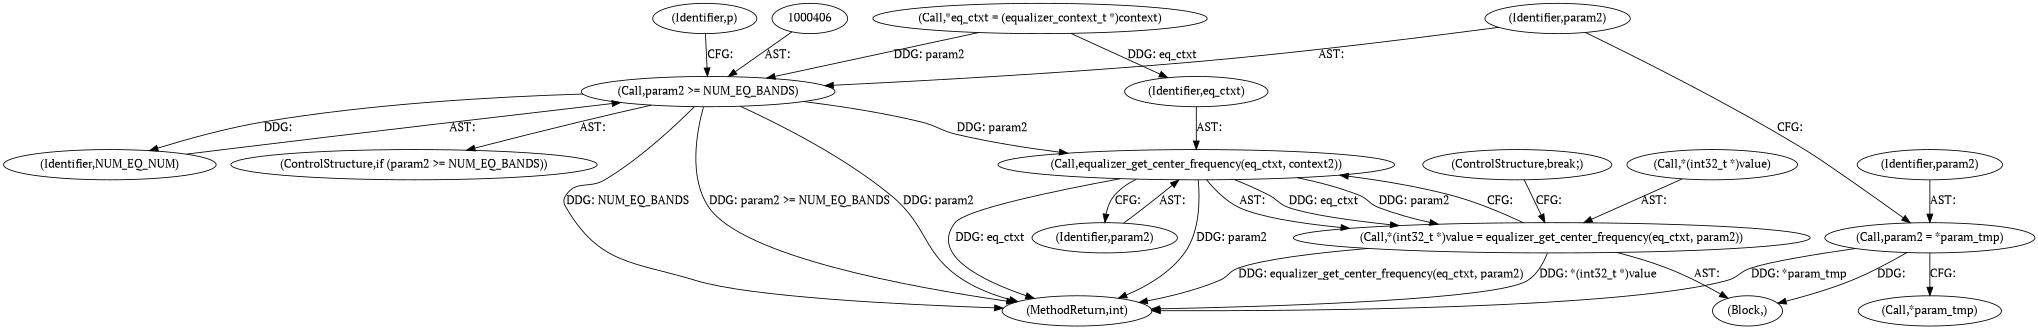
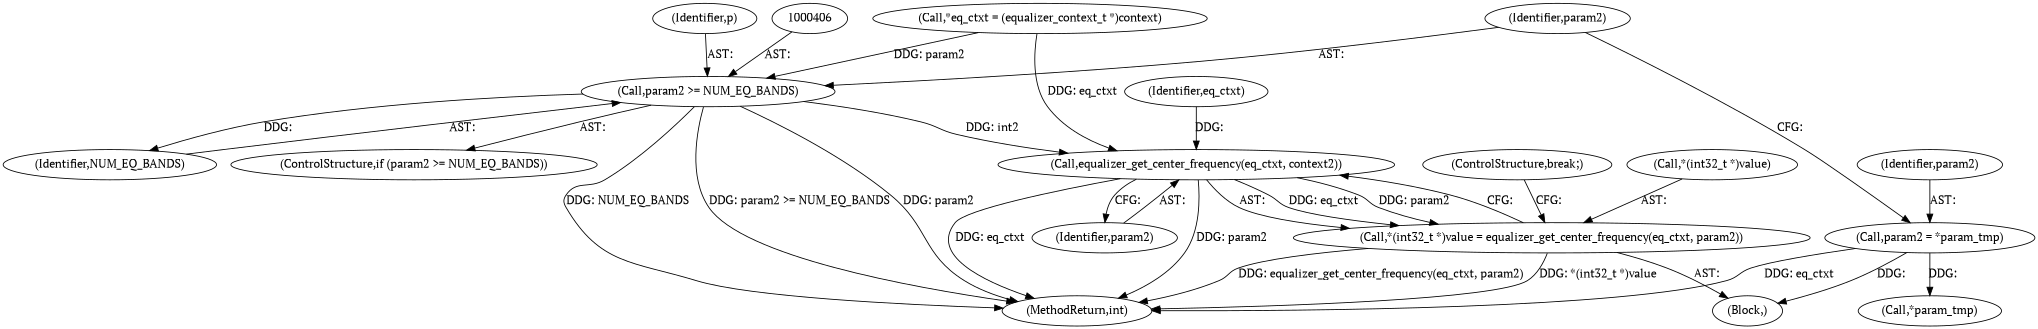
(1115, 54) -> (1047, 106)
(722, 55) -> (722, 55)
(993, 128) -> (993, 128)
(1211, 128) -> (1211, 128)
(110, 165) -> (110, 165)
(1799, 274) -> (1799, 274)
(1945, 274) -> (1945, 274)
